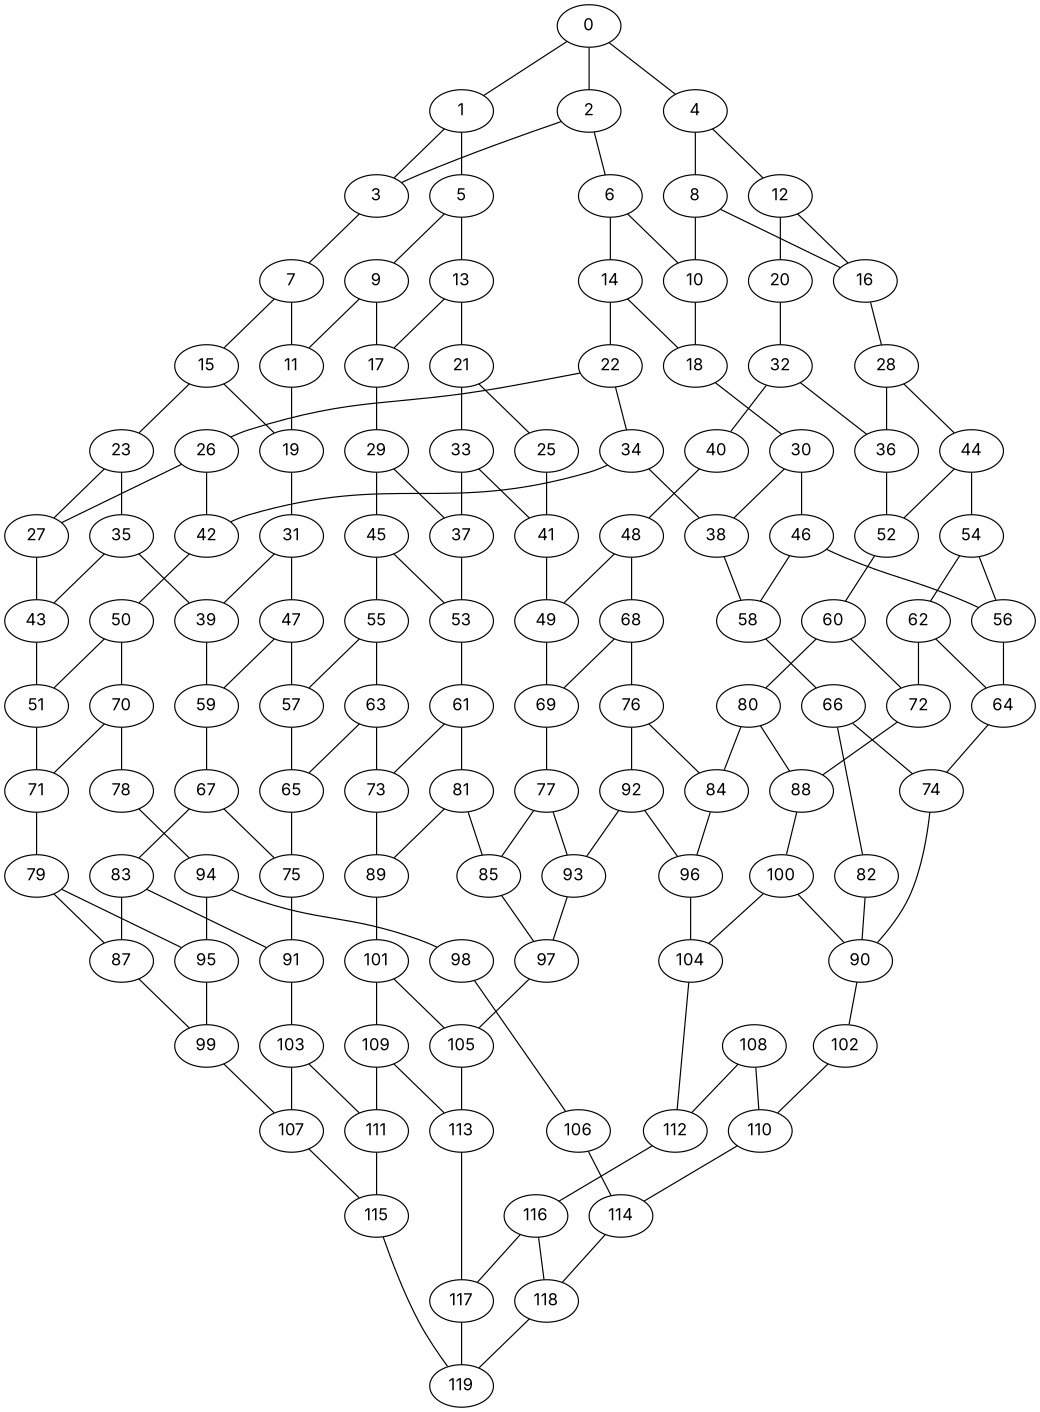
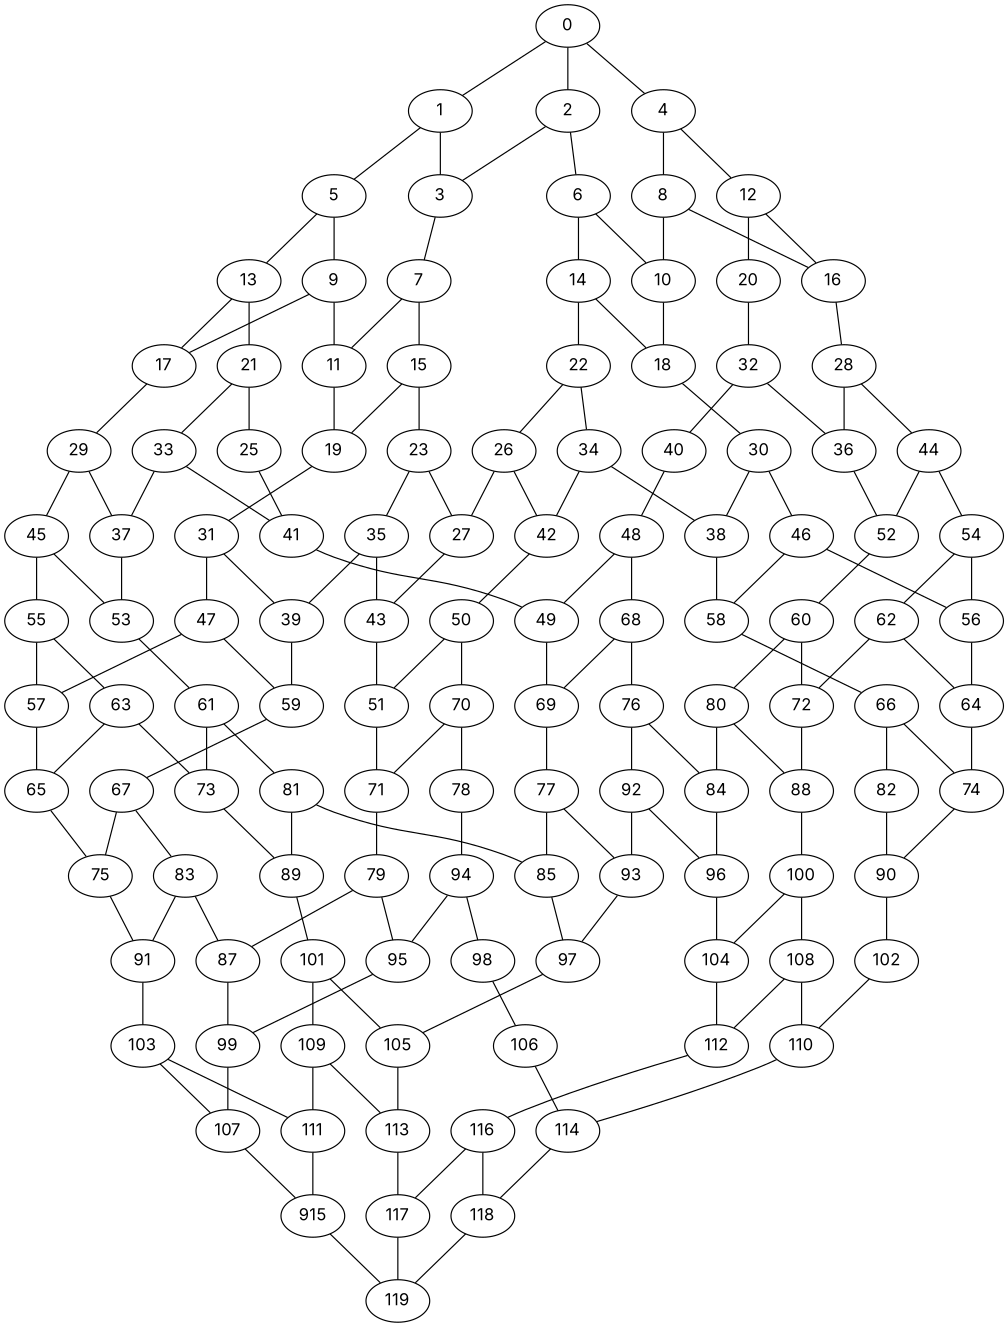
(821, 918) -> (802, 919)
(377, 1216) -> (313, 1216)
